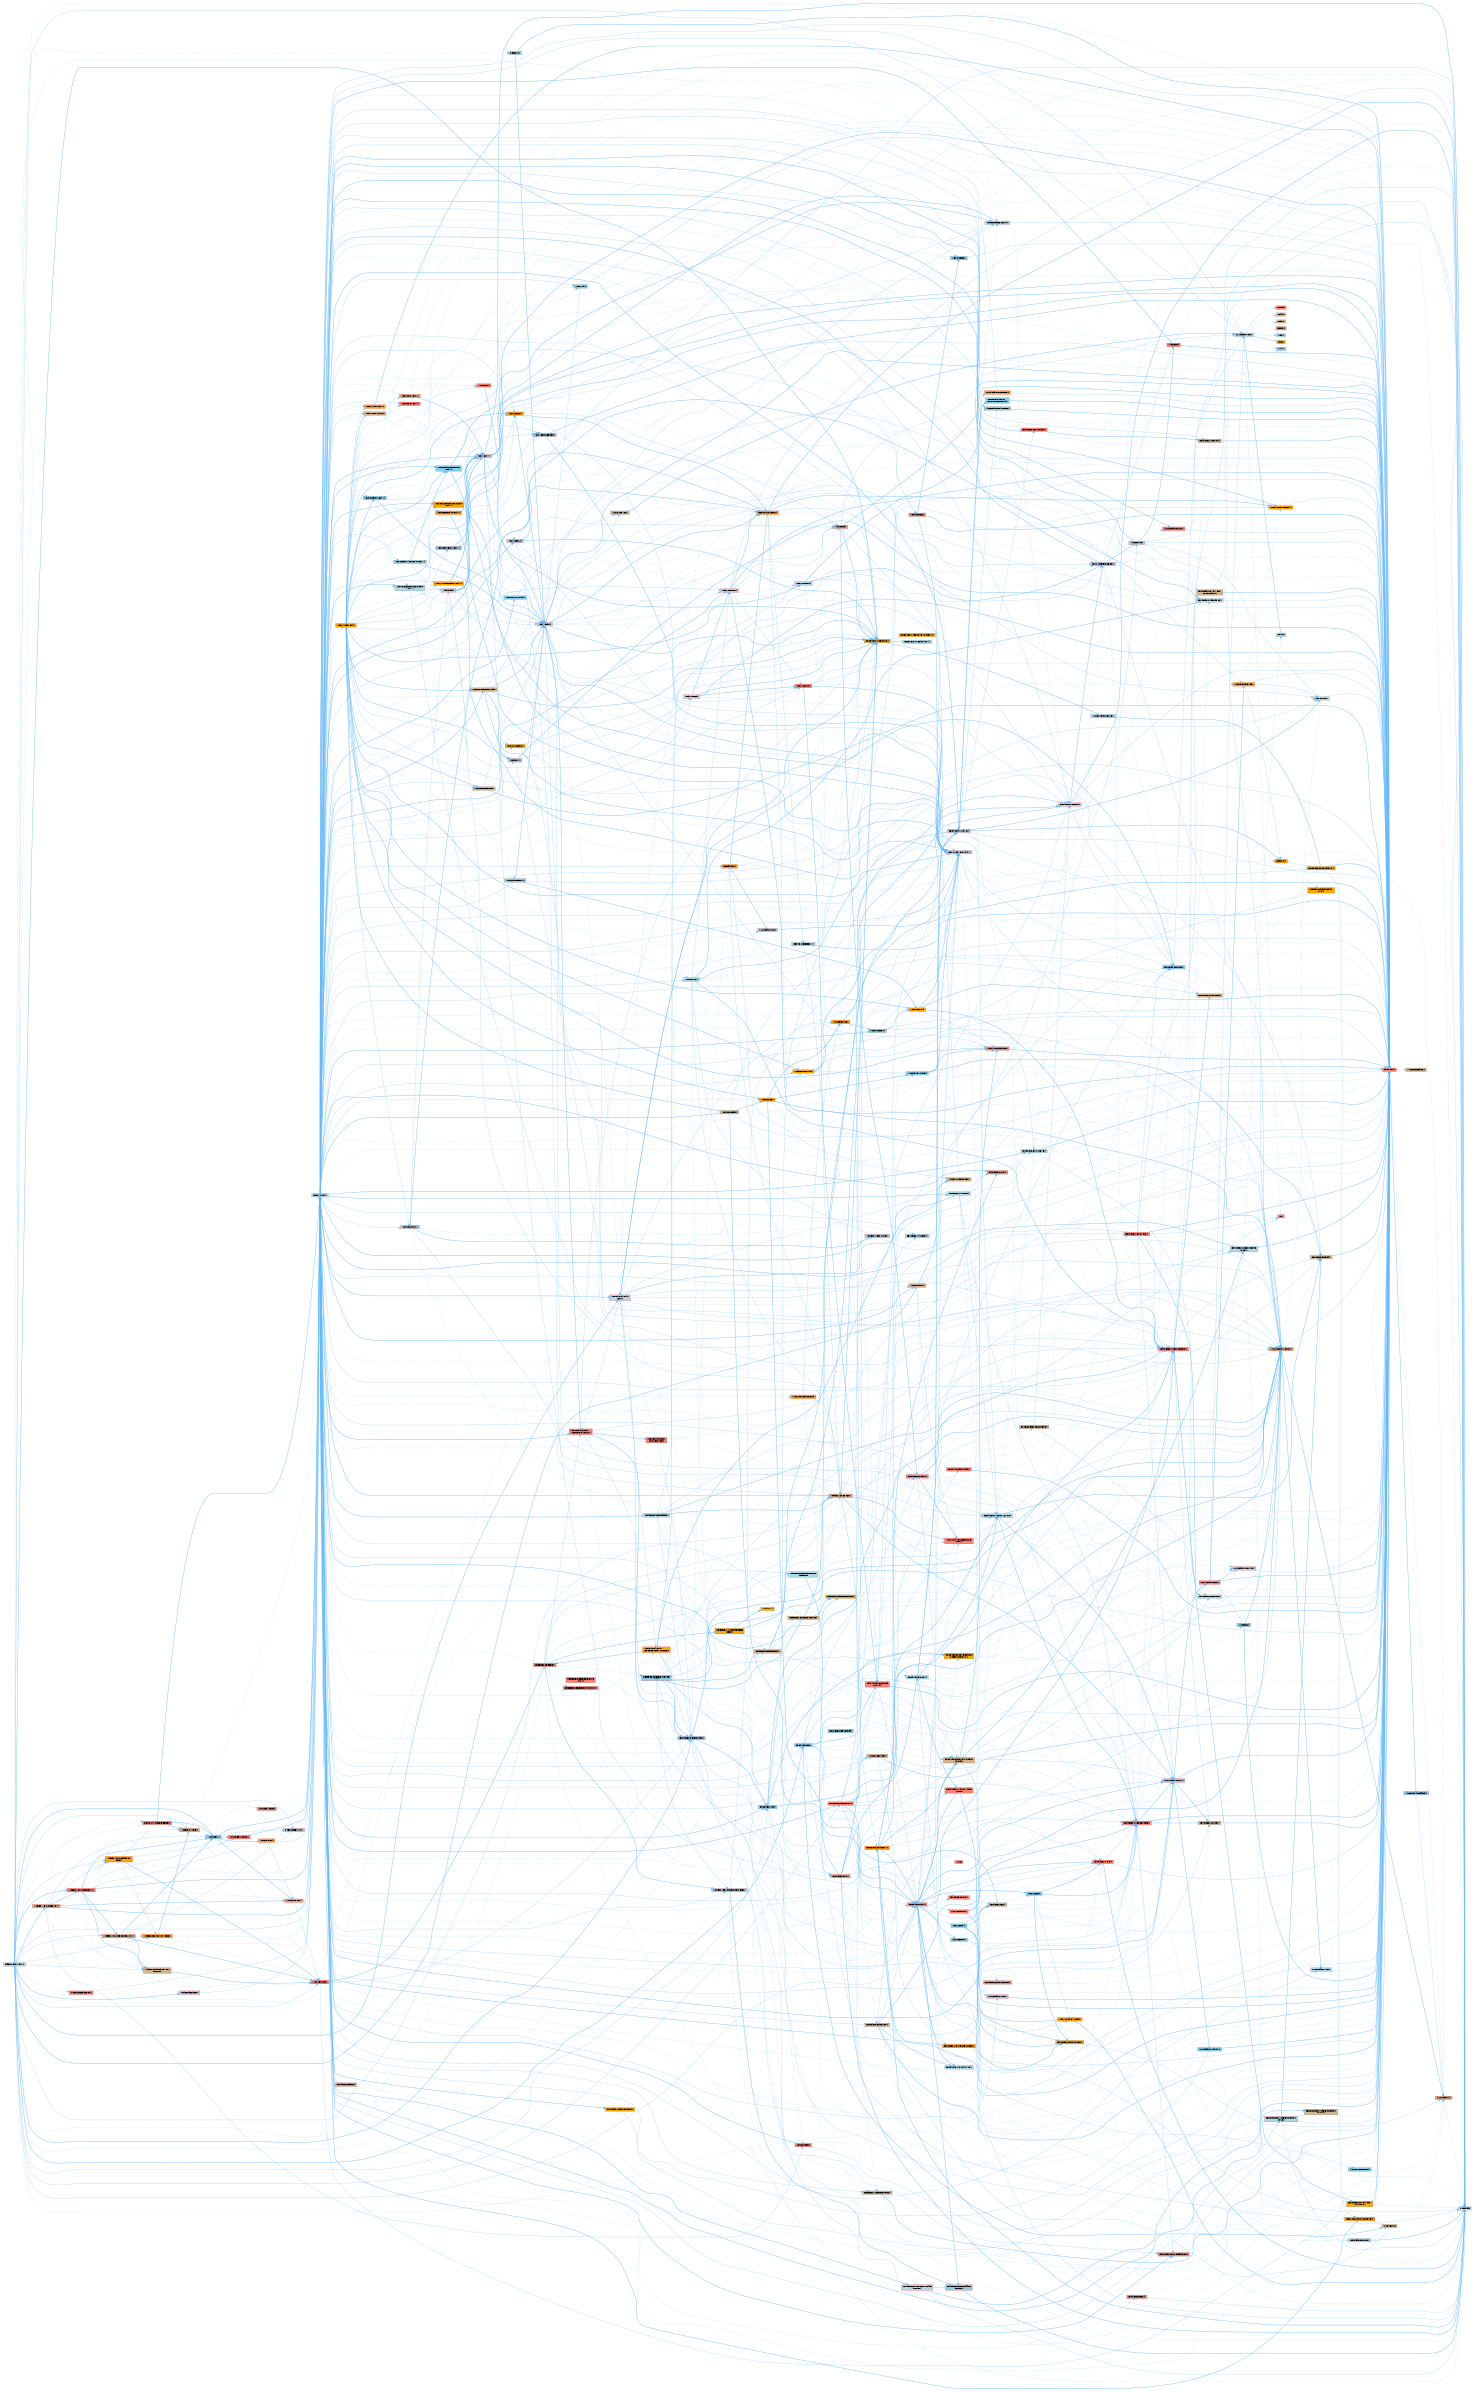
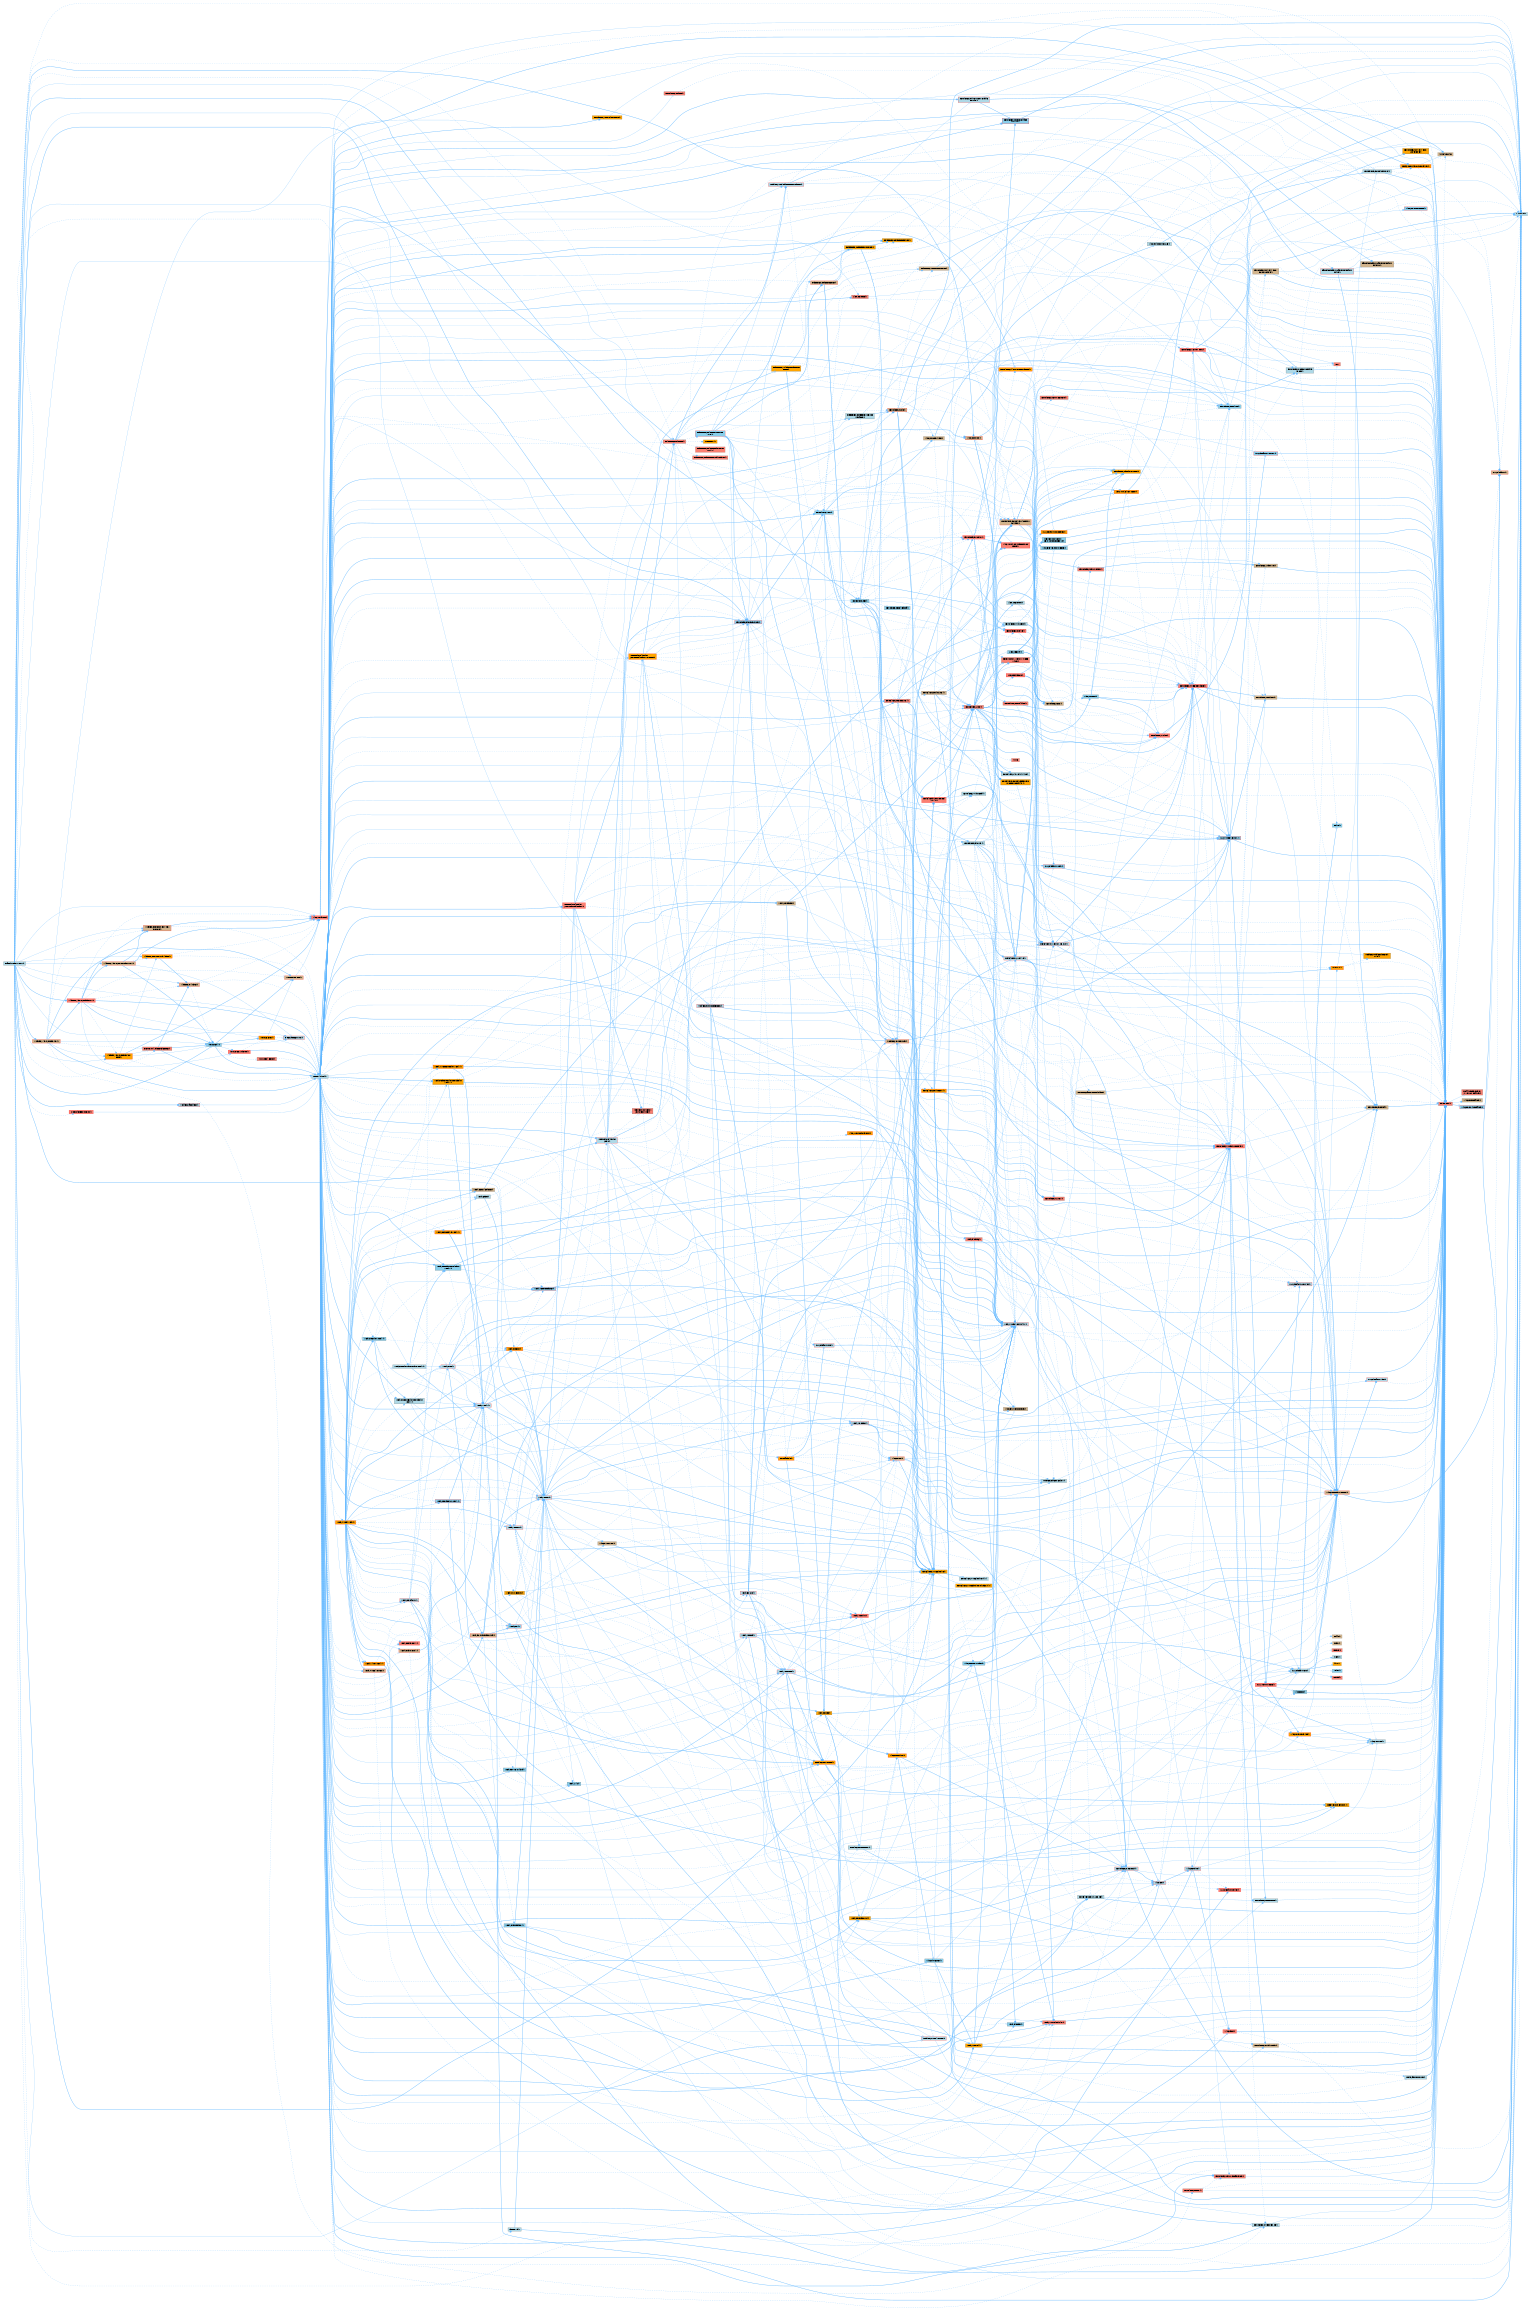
(484, 385) -> (483, 1197)
(649, 450) -> (502, 1590)
(1103, 564) -> (1159, 1883)
none -> (438, 580)
(1321, 868) -> (1377, 171)
none -> (1472, 1092)
none -> (762, 1326)
(562, 1550) -> (614, 671)
(803, 1618) -> (860, 247)
(742, 1622) -> none
